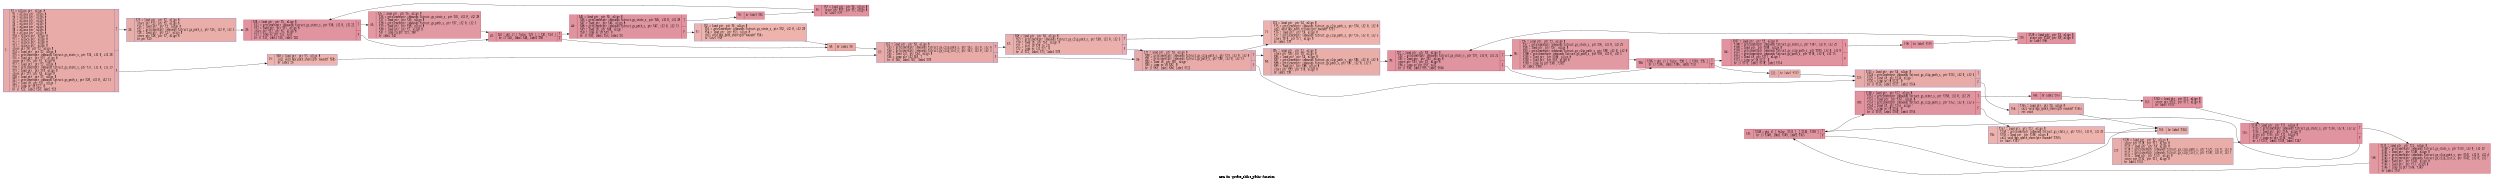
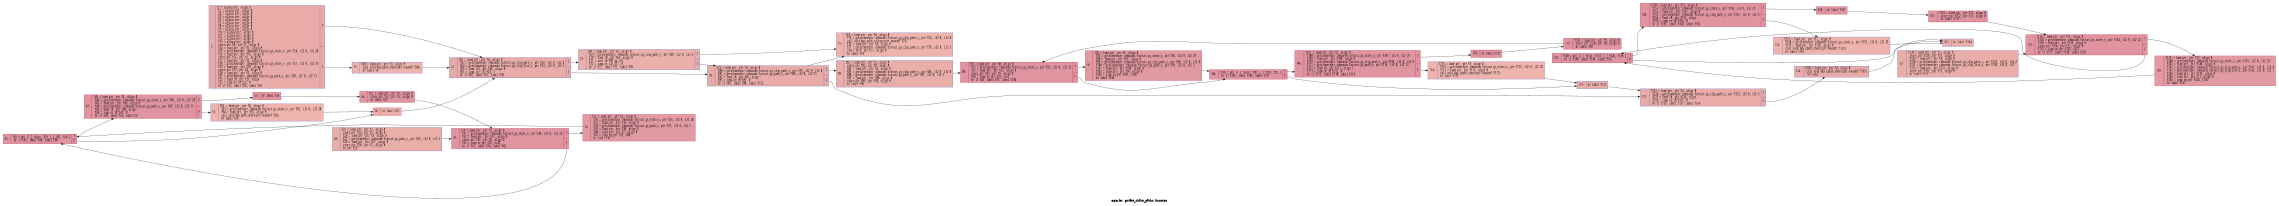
(122, 30) -> (404, 35)
none -> (1486, 70)
